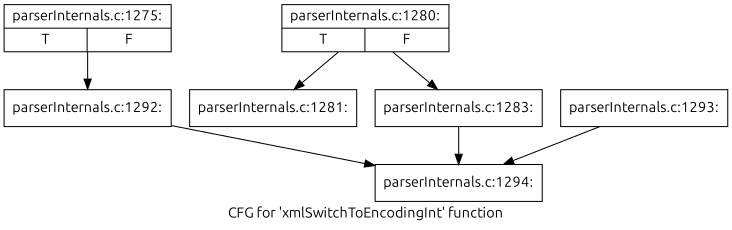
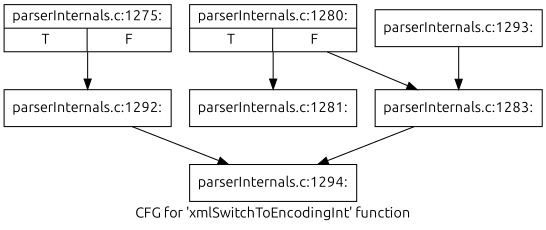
(557, 144) -> (459, 63)
